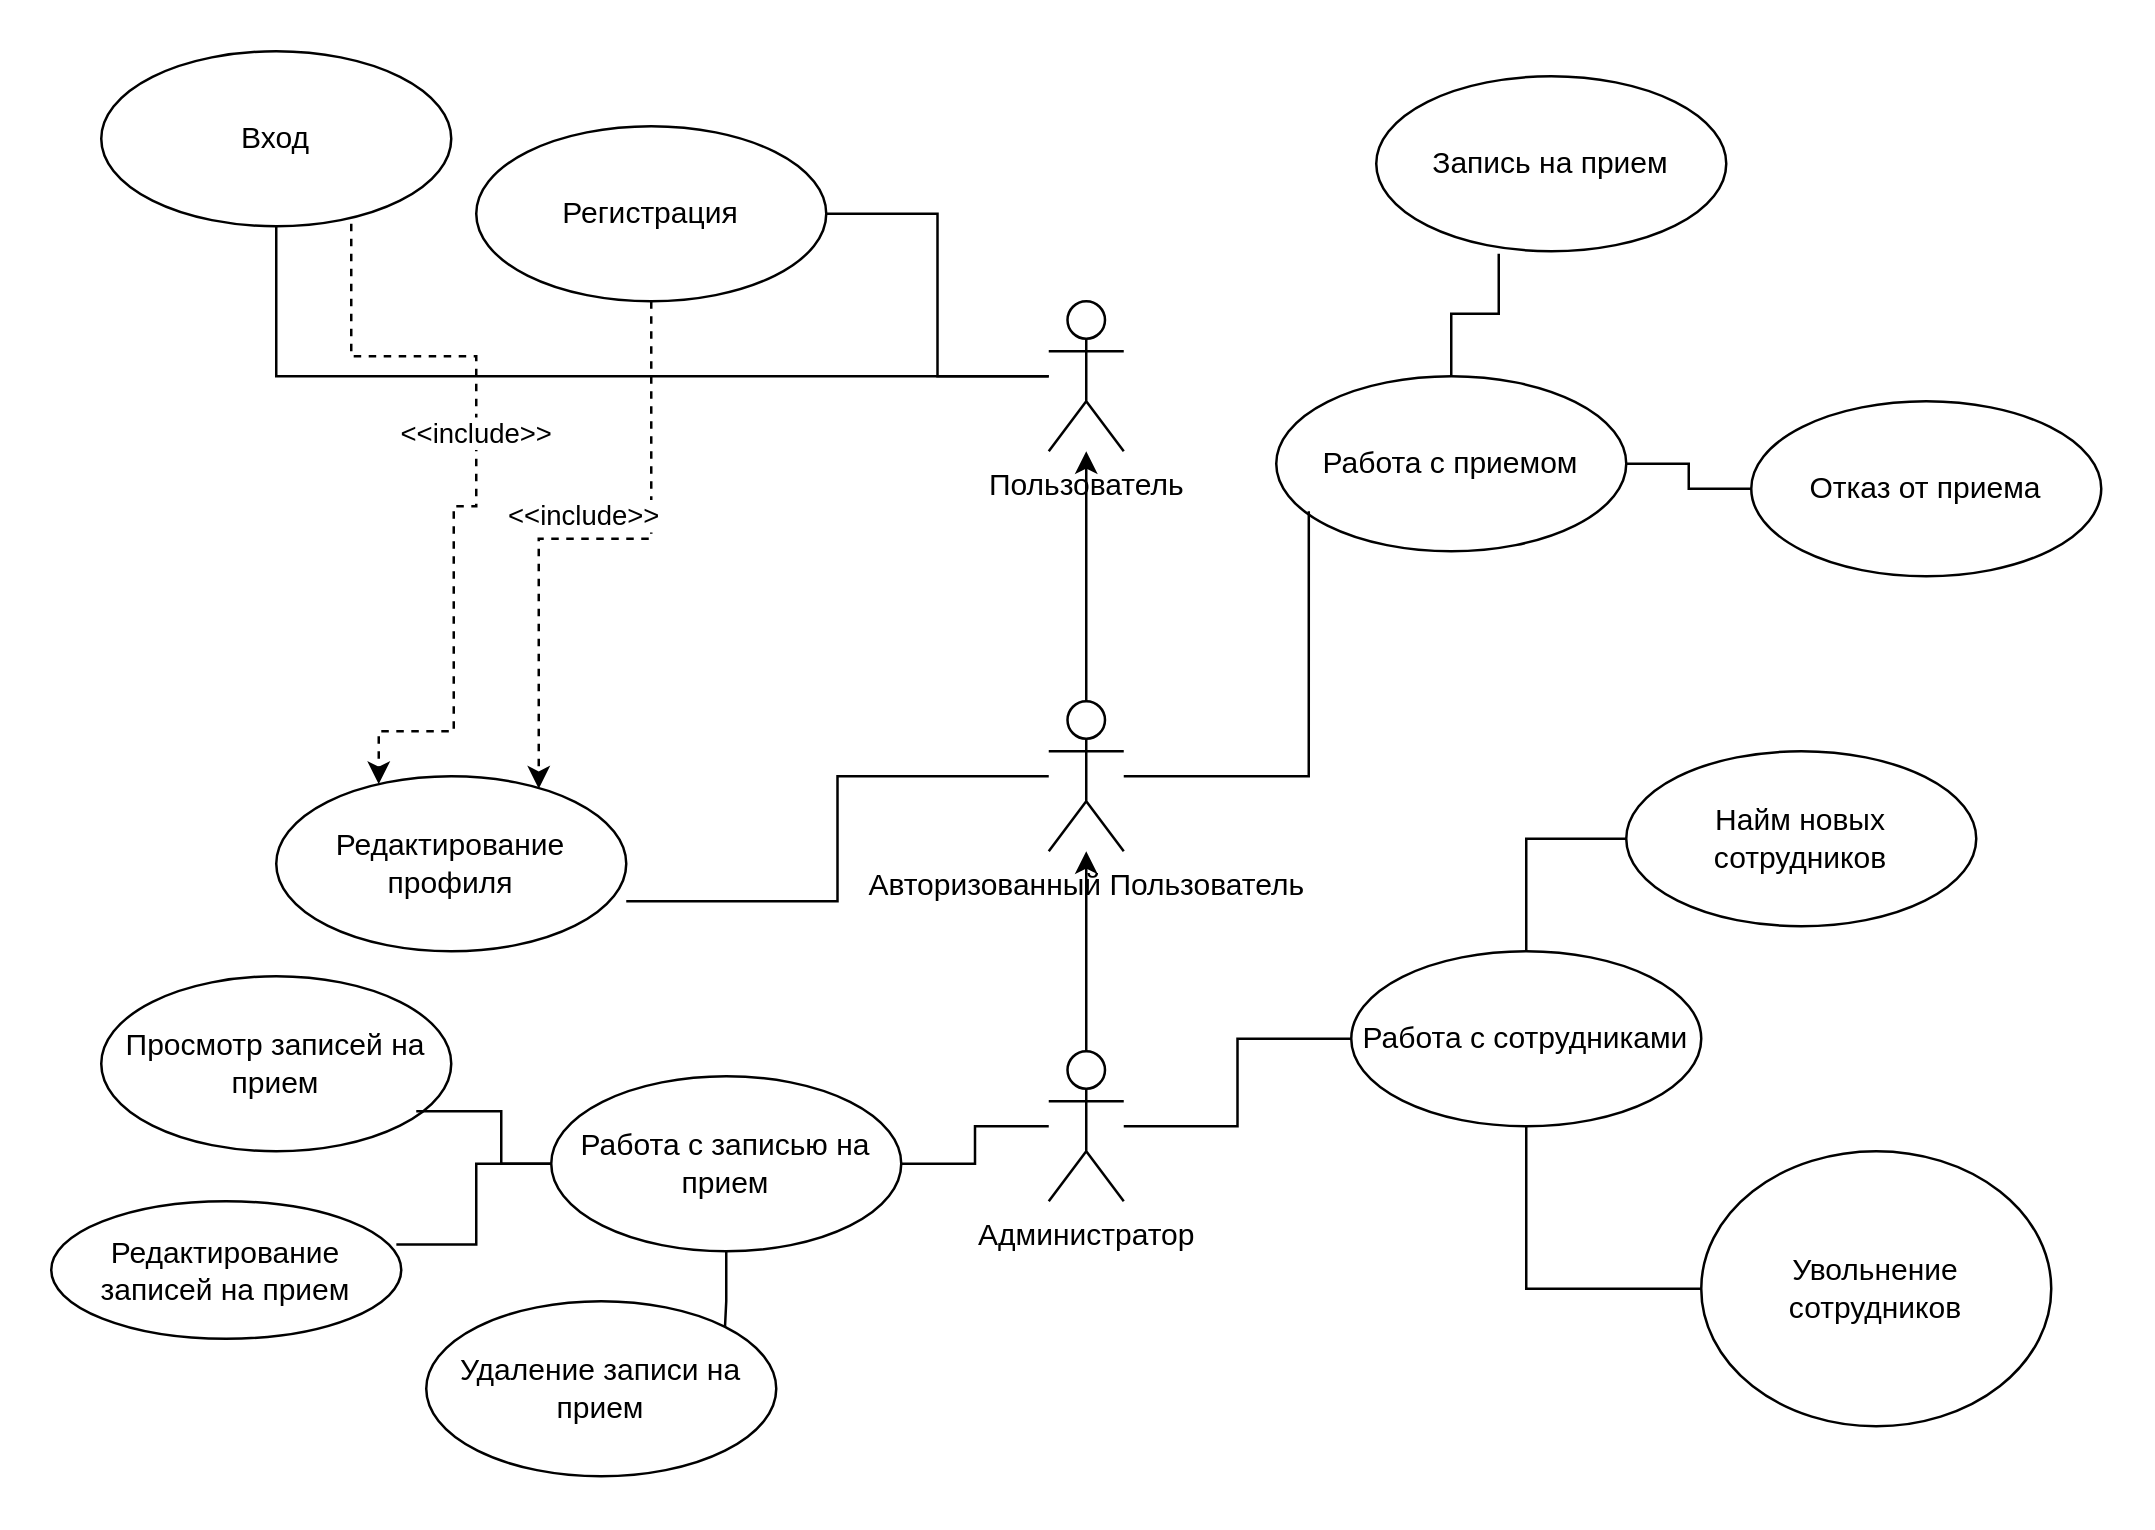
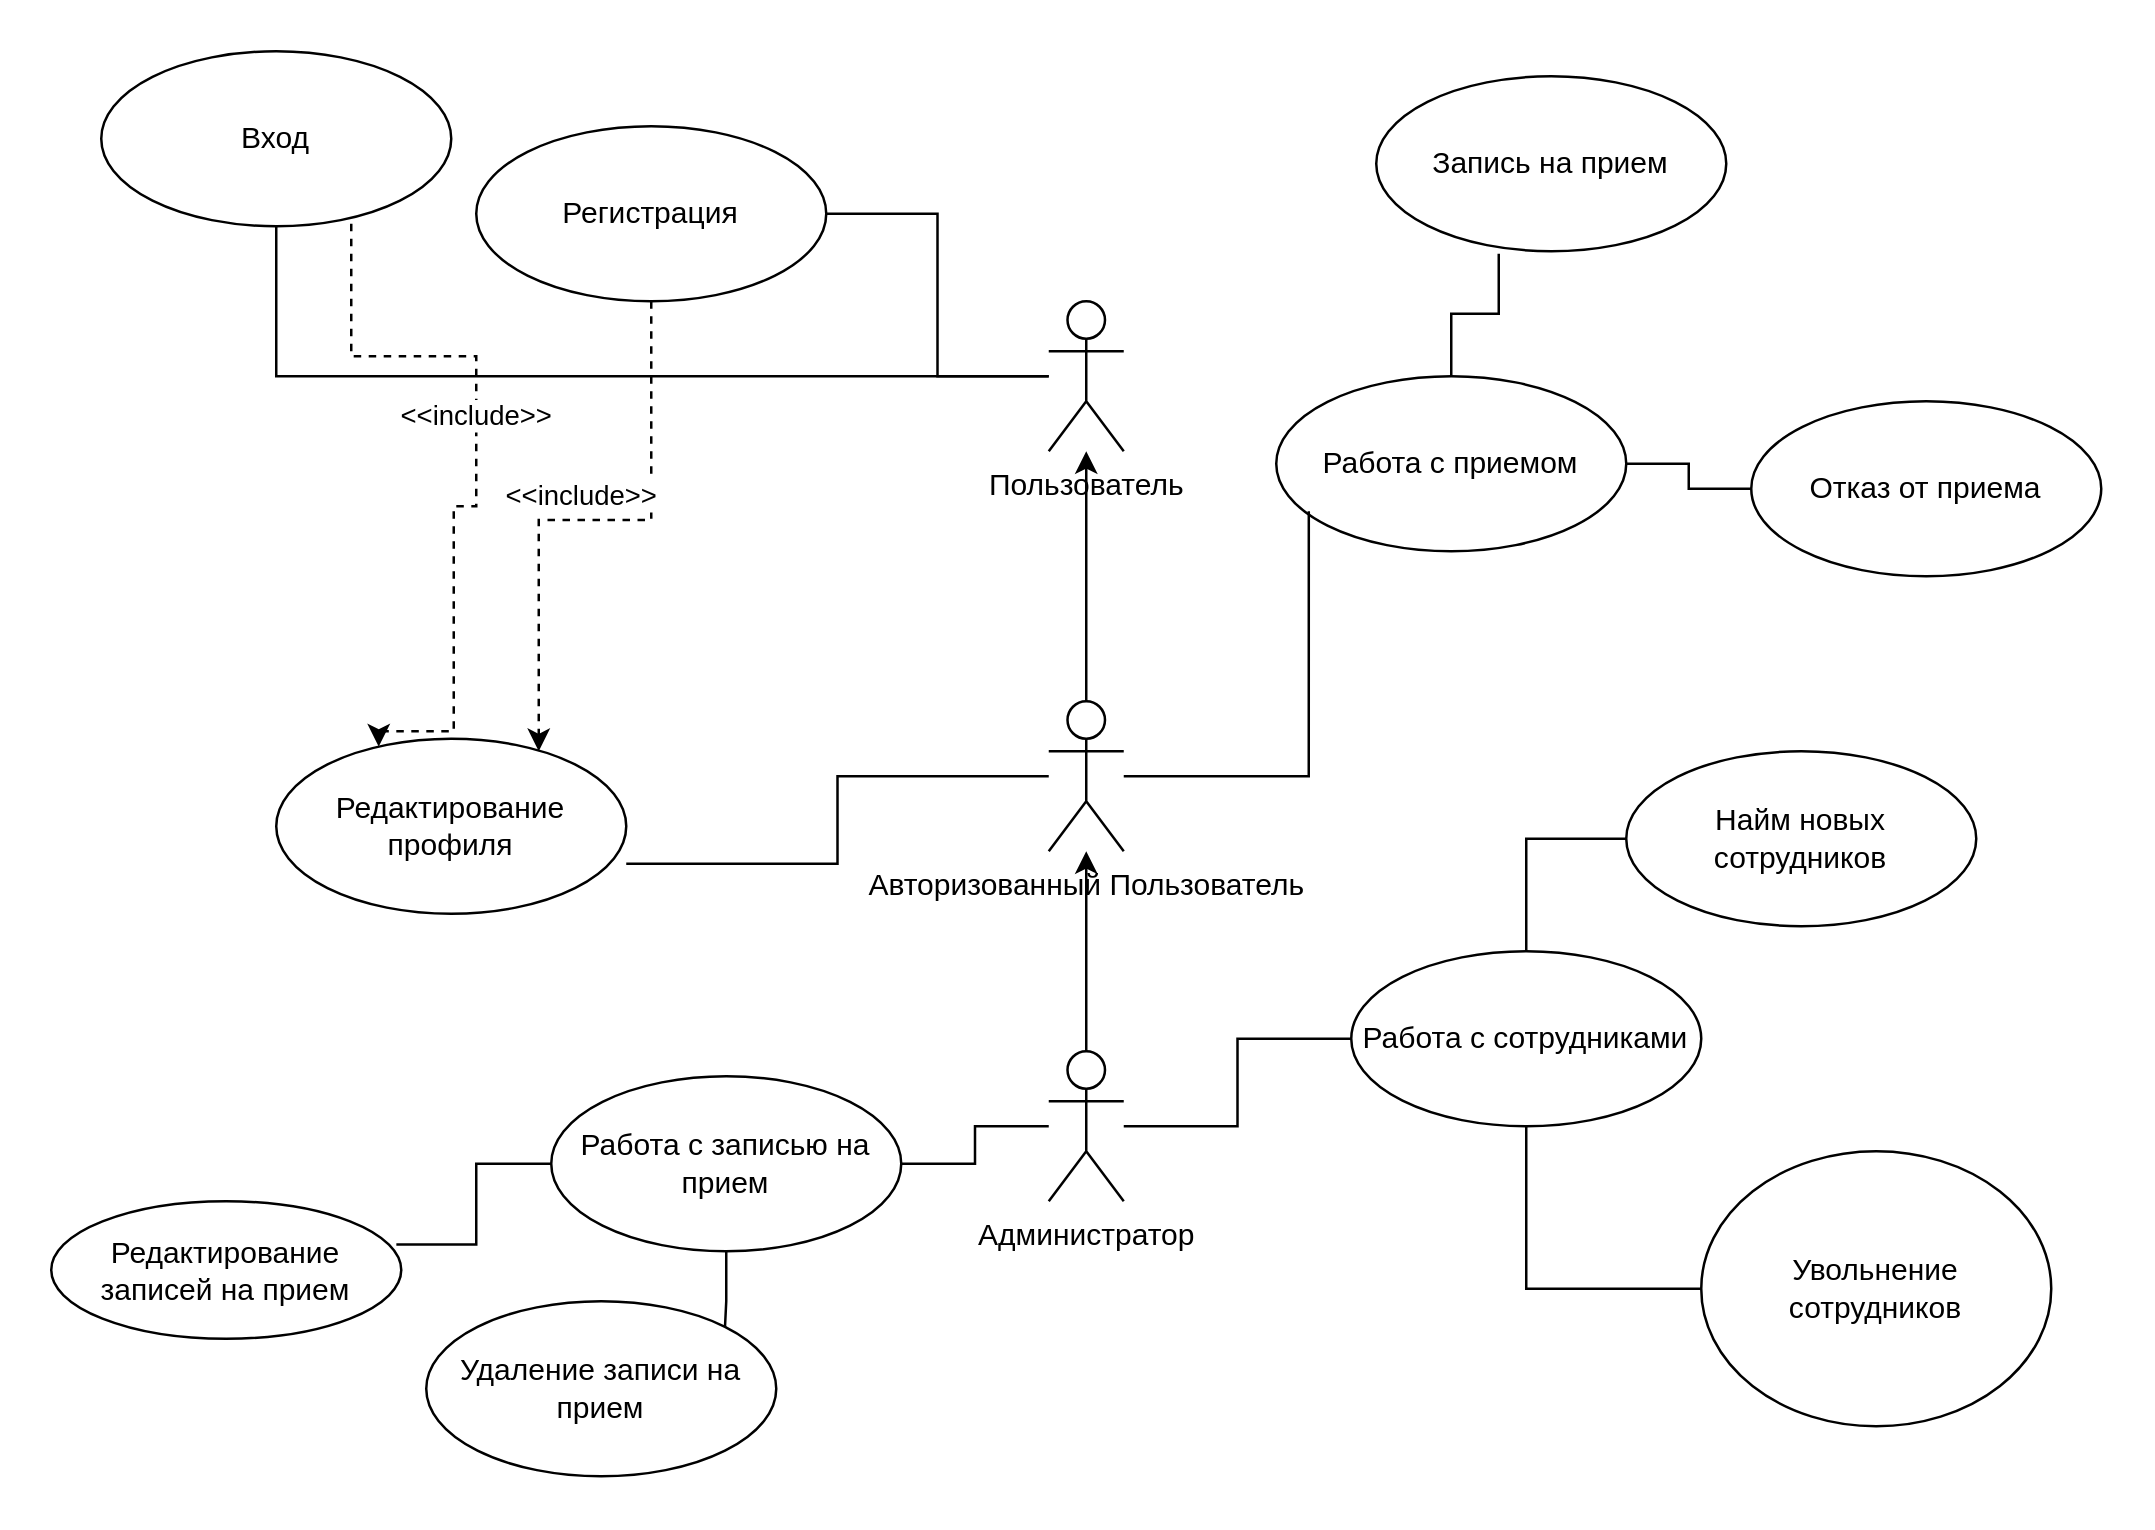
(451, 864) -> (451, 826)
(276, 1064) -> none
(482, 1111) -> none
